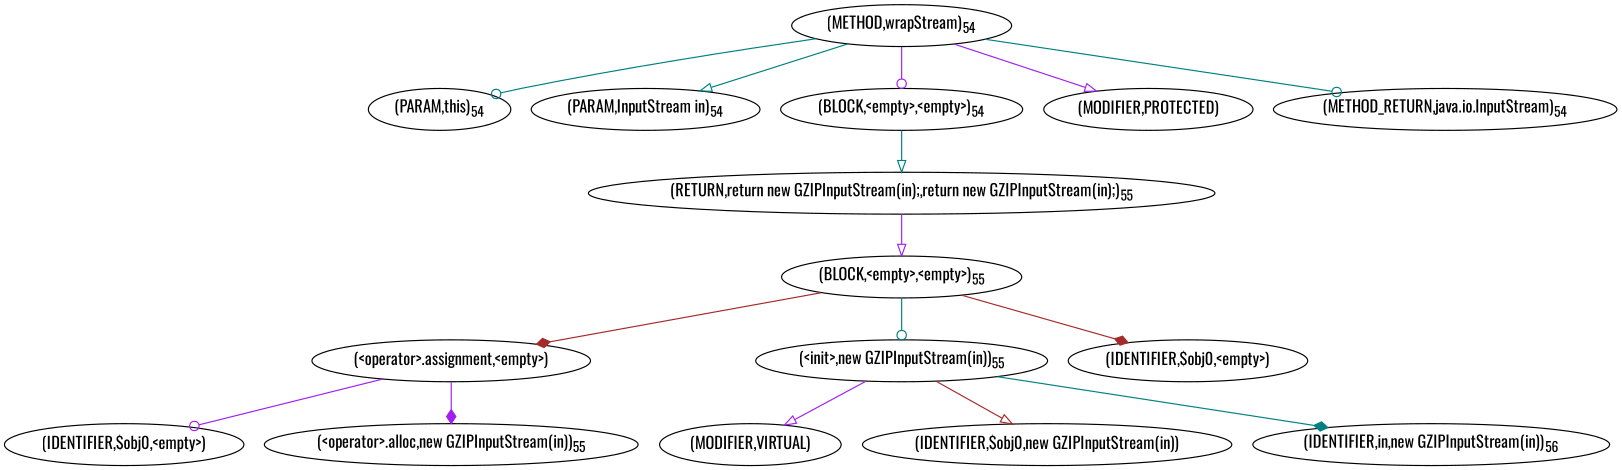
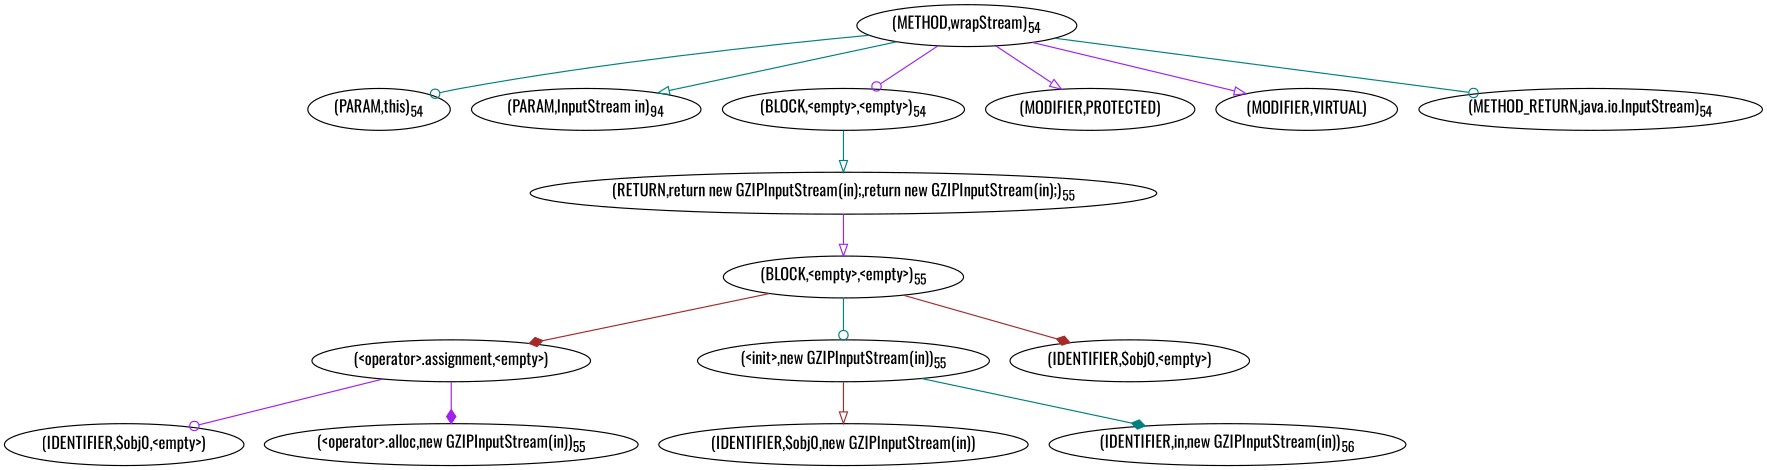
(717, 108) -> (658, 108)
(830, 400) -> (1133, 67)
